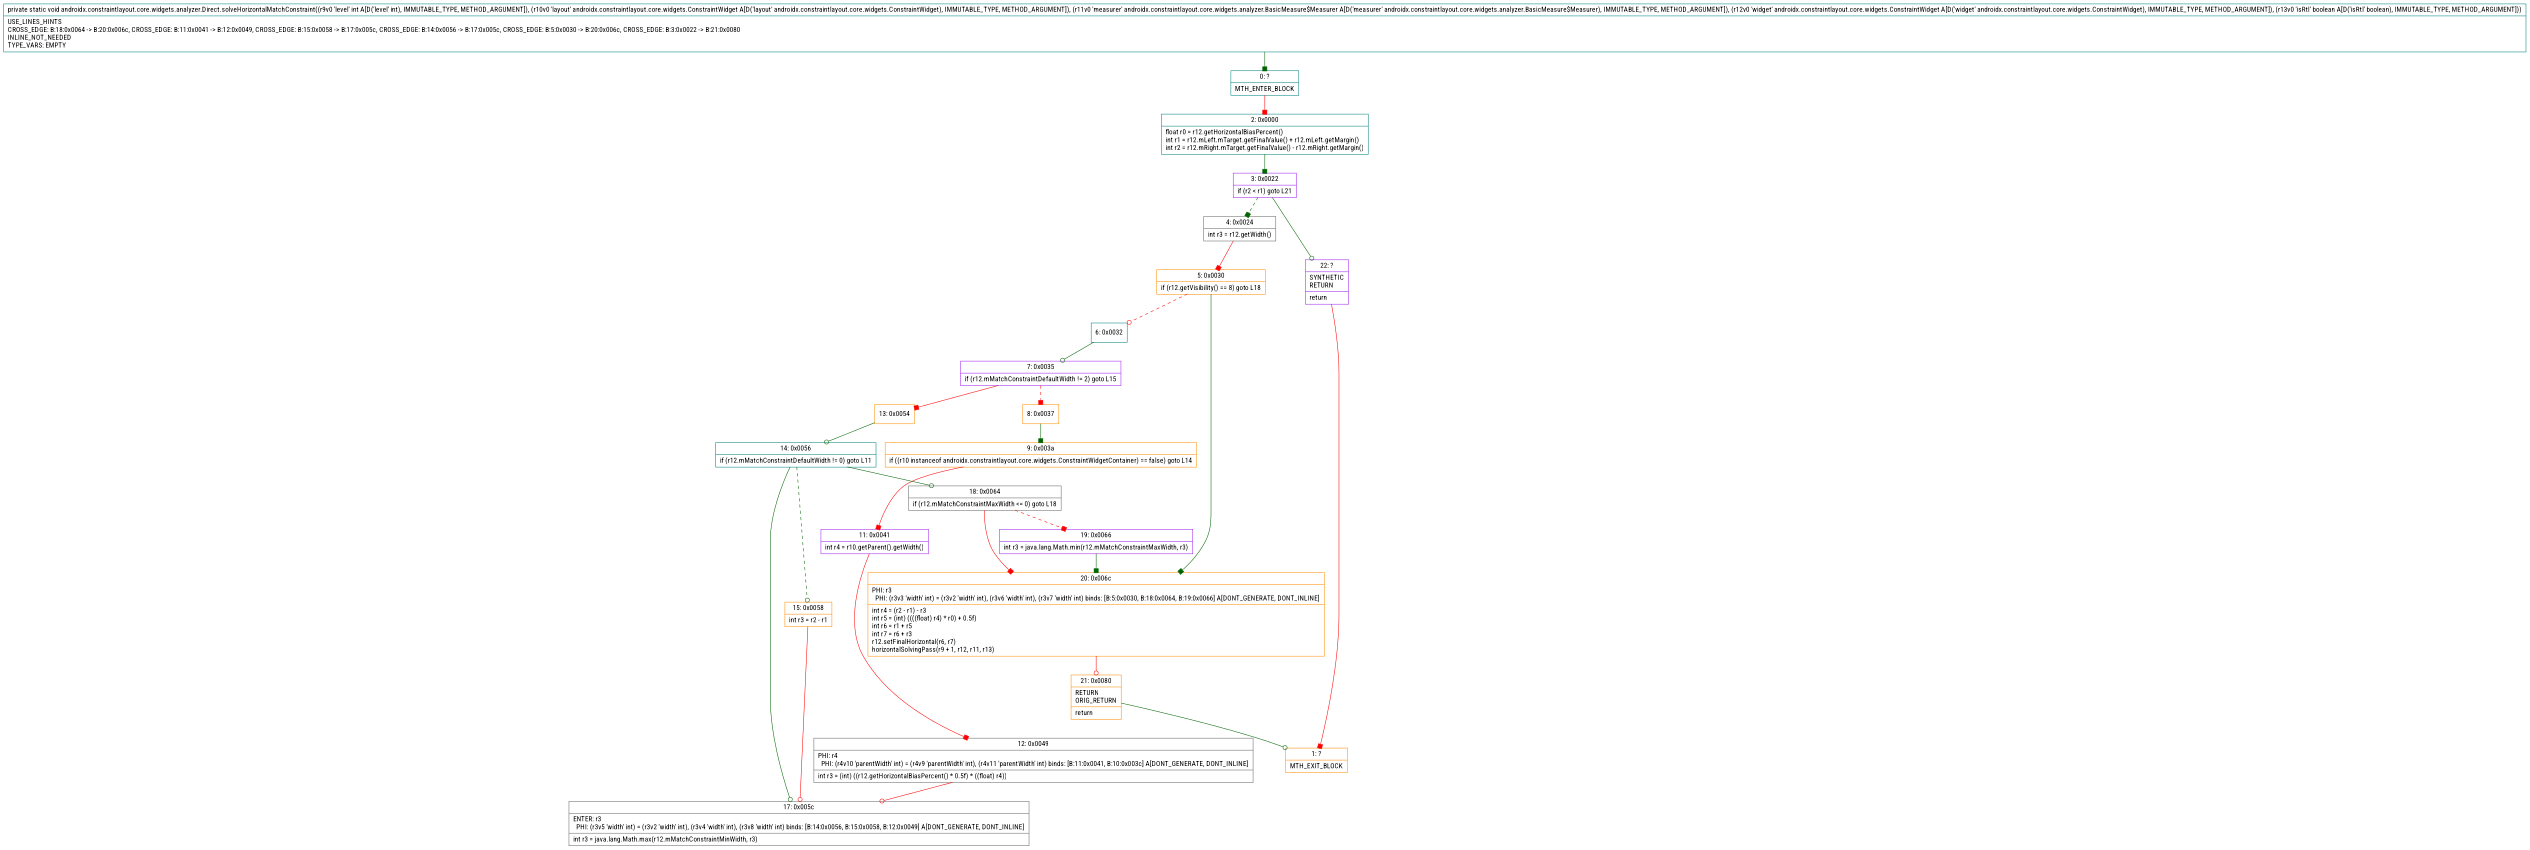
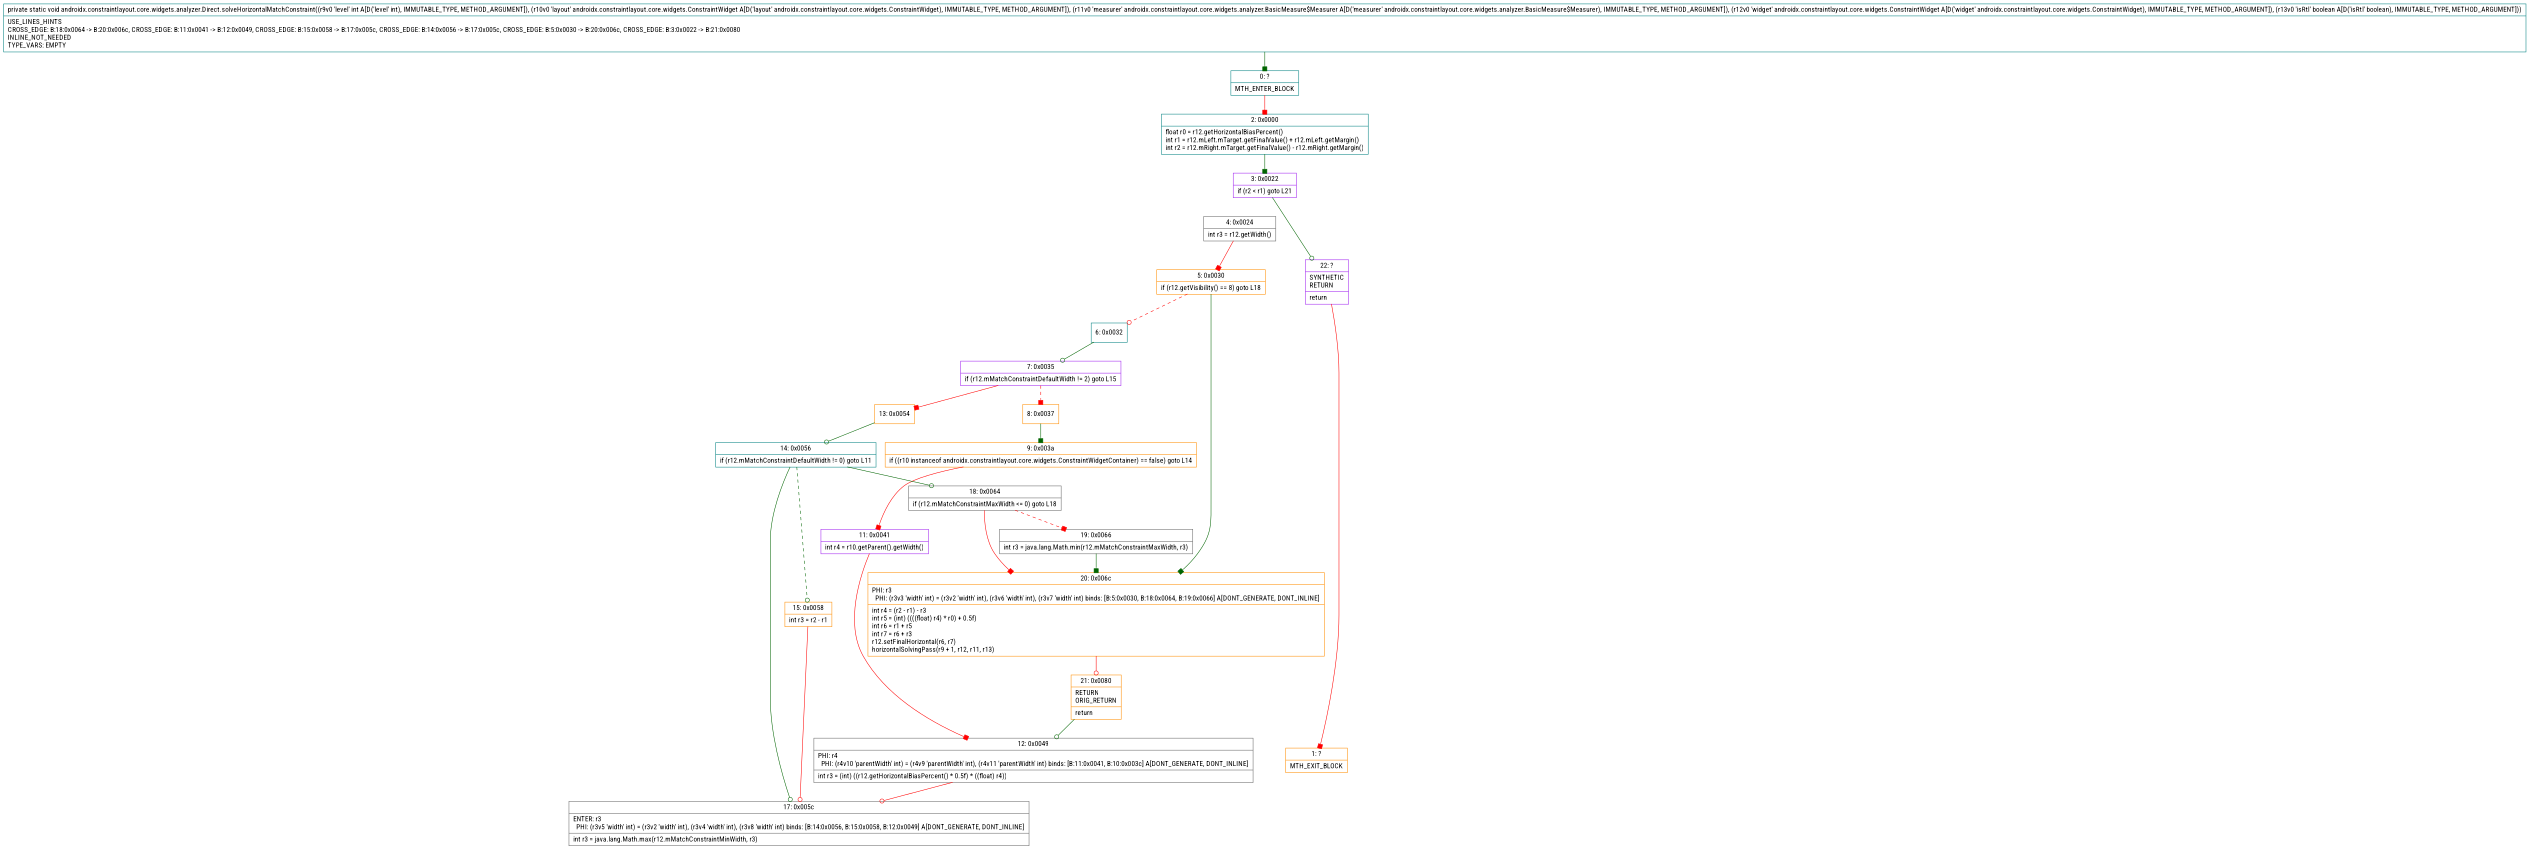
(1254, 205) -> none
(1096, 542) -> (1096, 542)
(1203, 723) -> (1066, 727)
